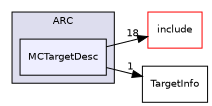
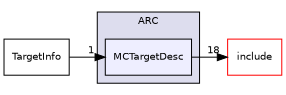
(121, 71) -> (82, 57)
